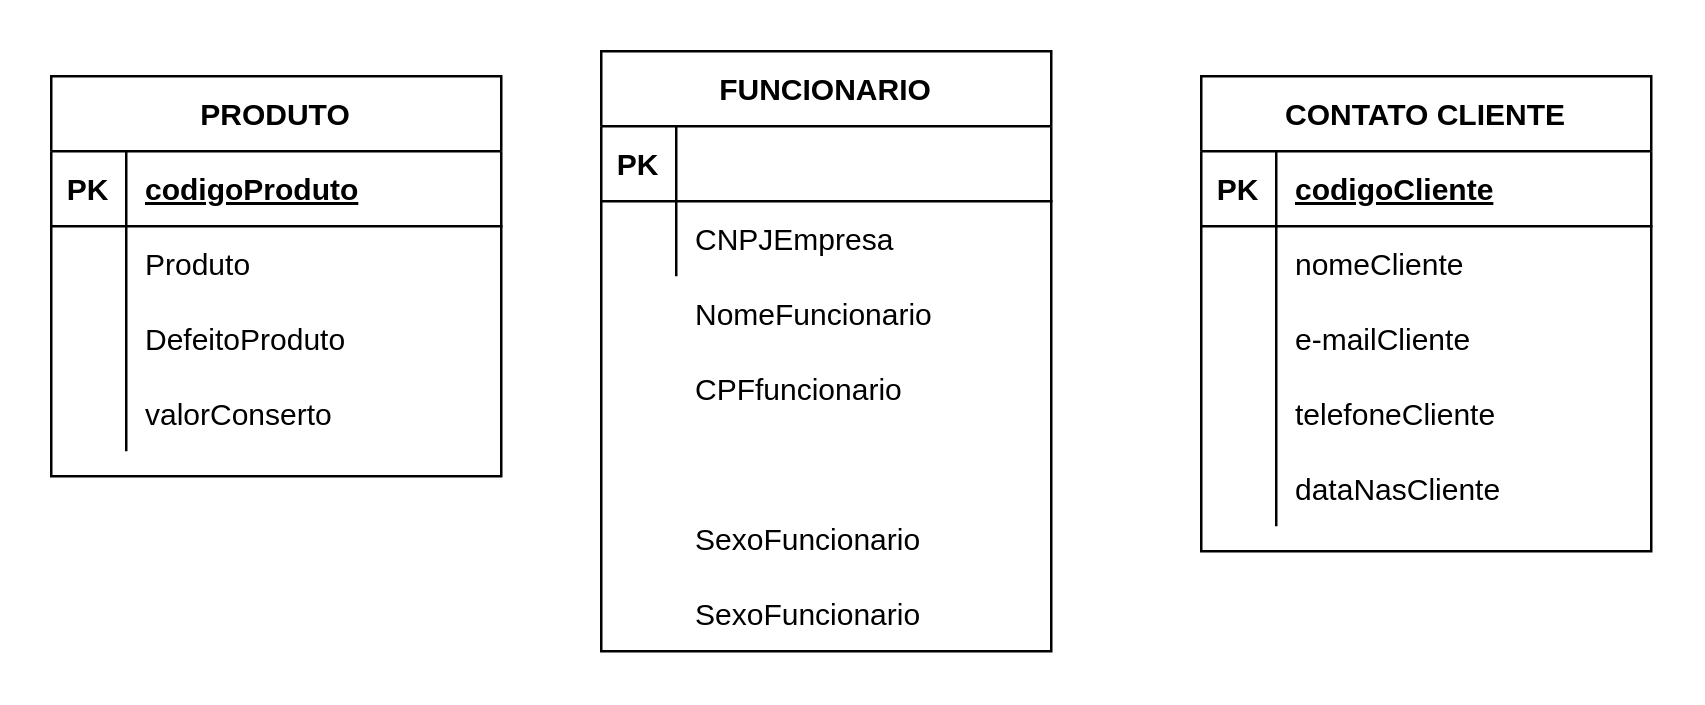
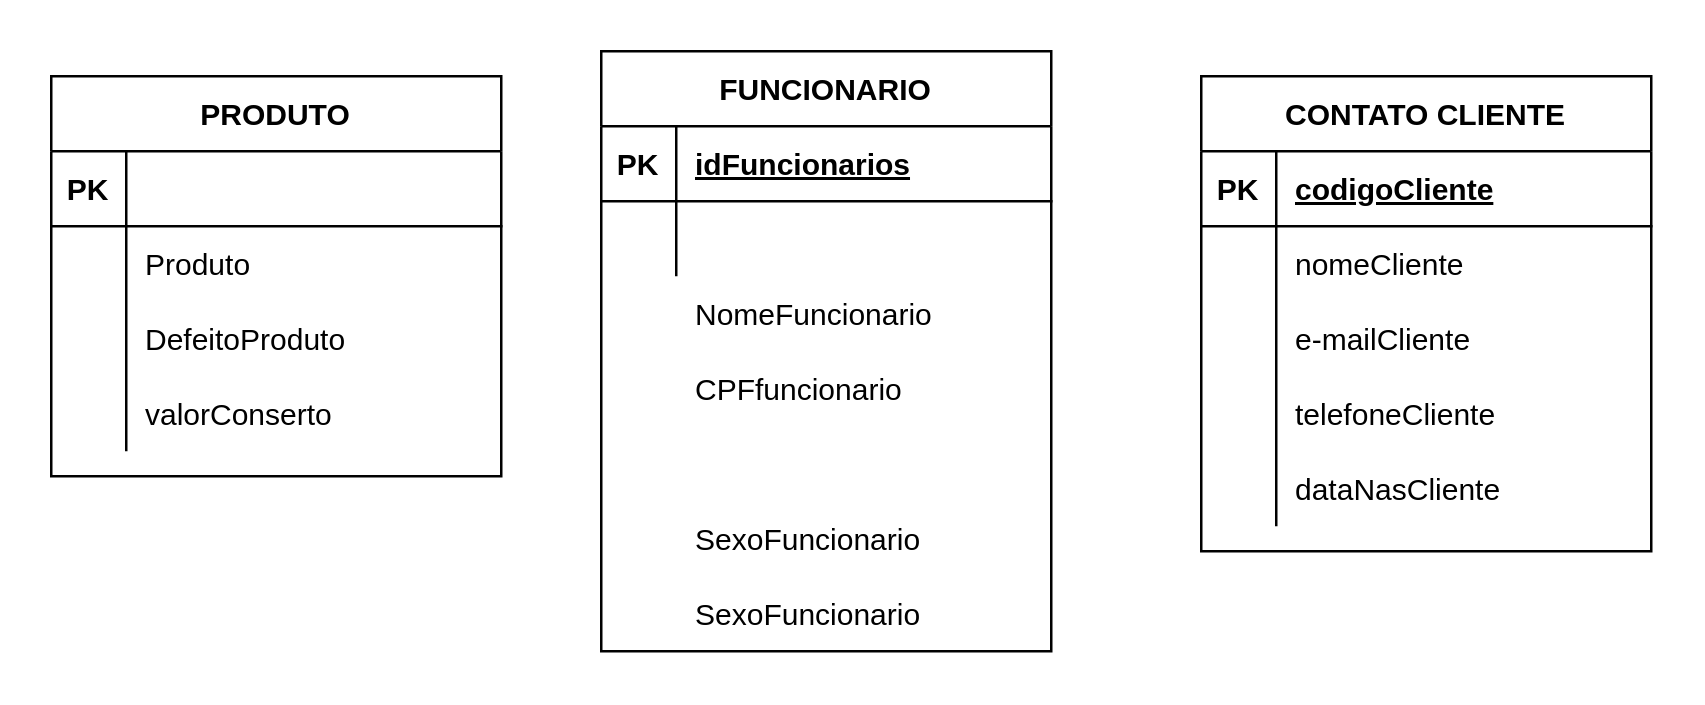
none -> (864, 164)
(314, 189) -> none
(864, 239) -> none
